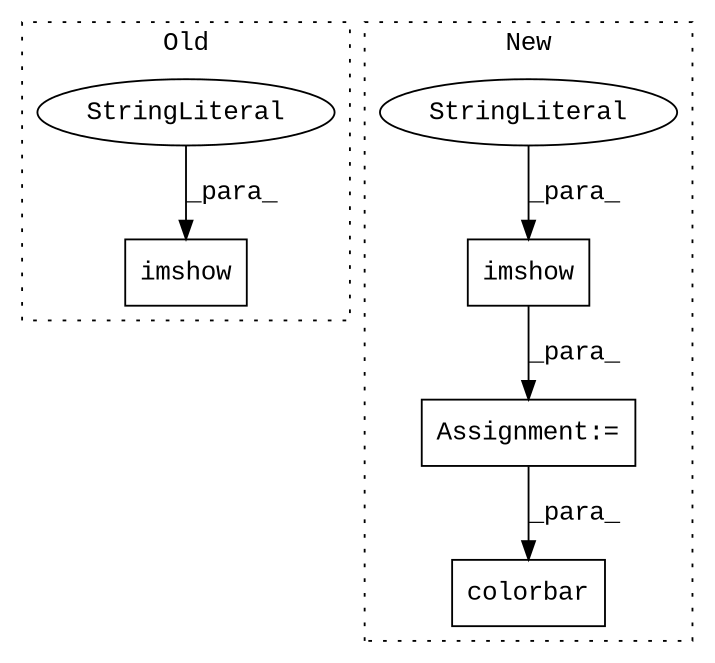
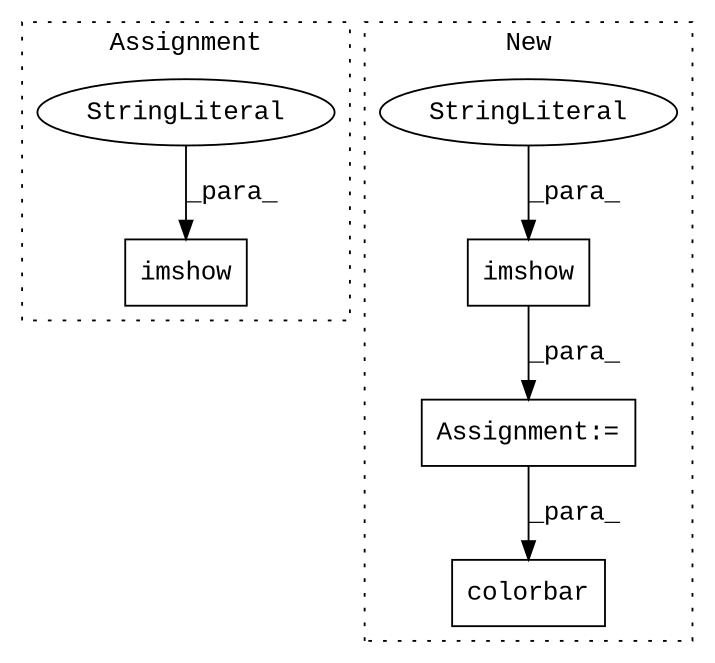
(186, 43) -> (186, 43)
